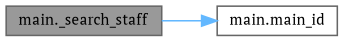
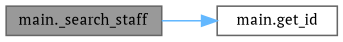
(277, 21) -> (277, 21)
